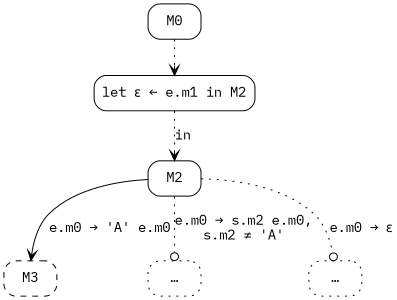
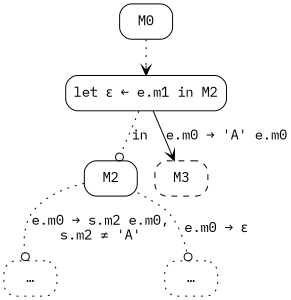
(175, 131) -> (130, 132)
(76, 196) -> (162, 131)
